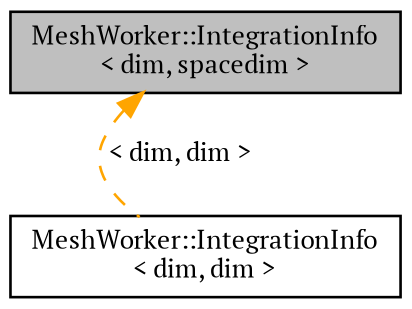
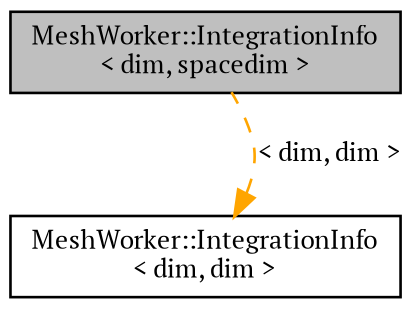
(101, 167) -> (253, 141)
